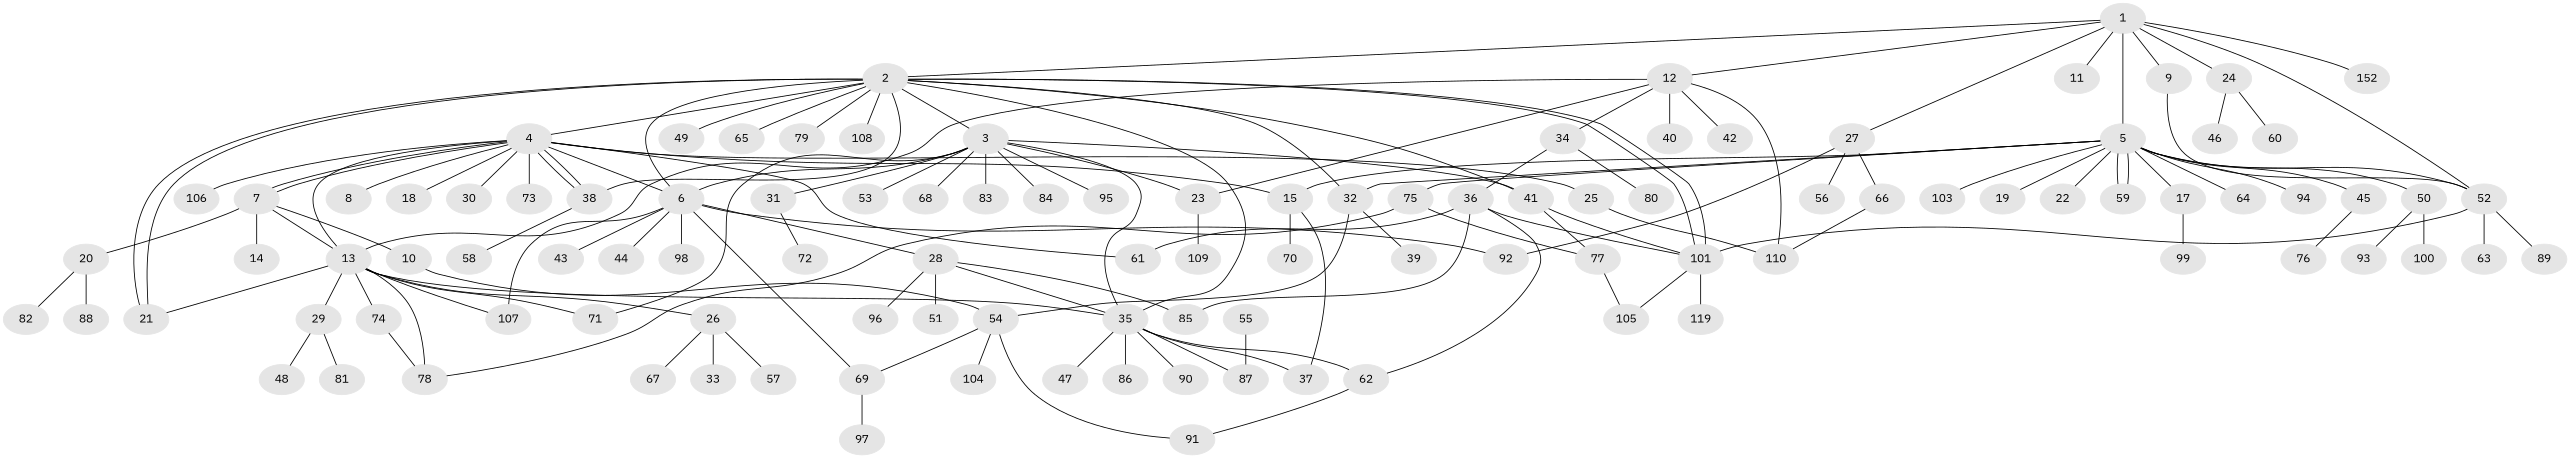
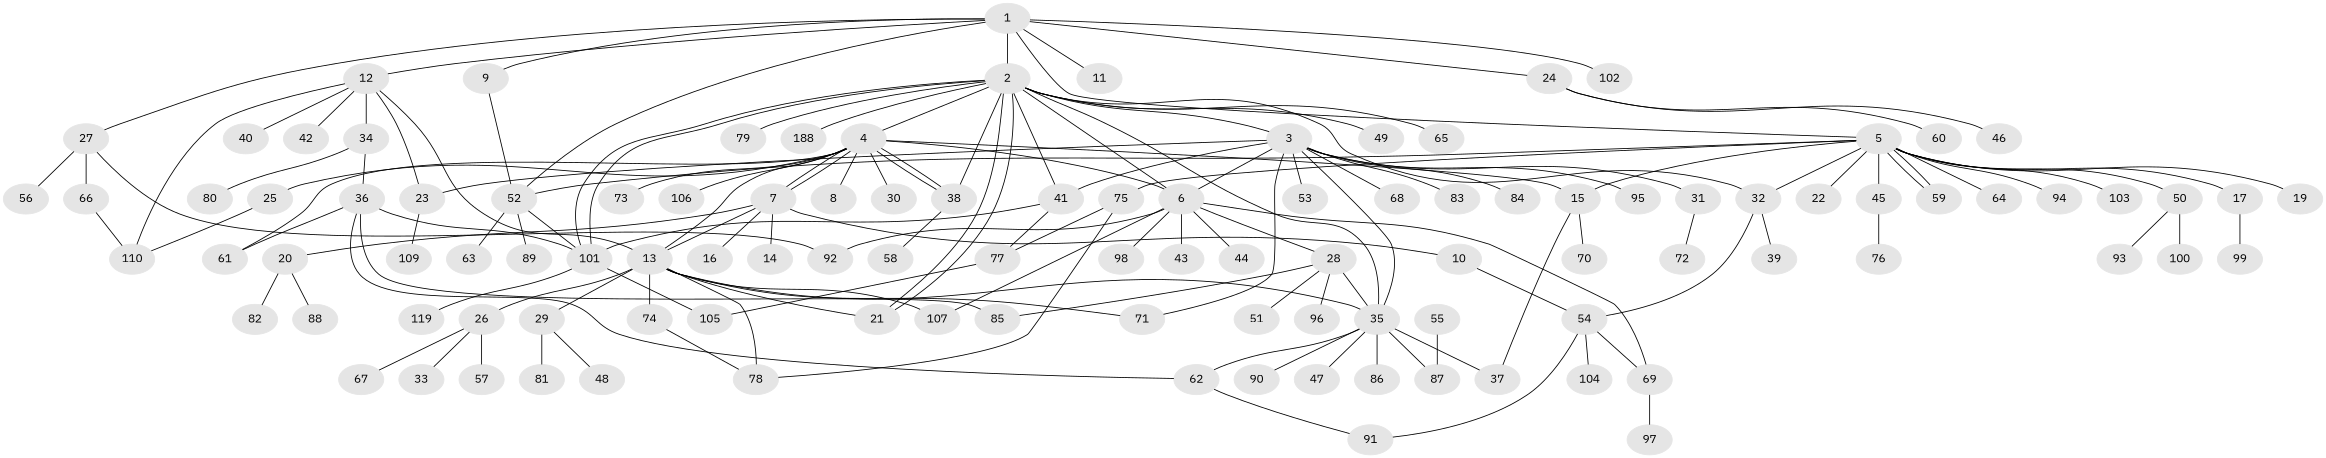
(2367, 79) -> (1610, 79)
(862, 139) -> (804, 139)
(409, 199) -> none
none -> (710, 259)
